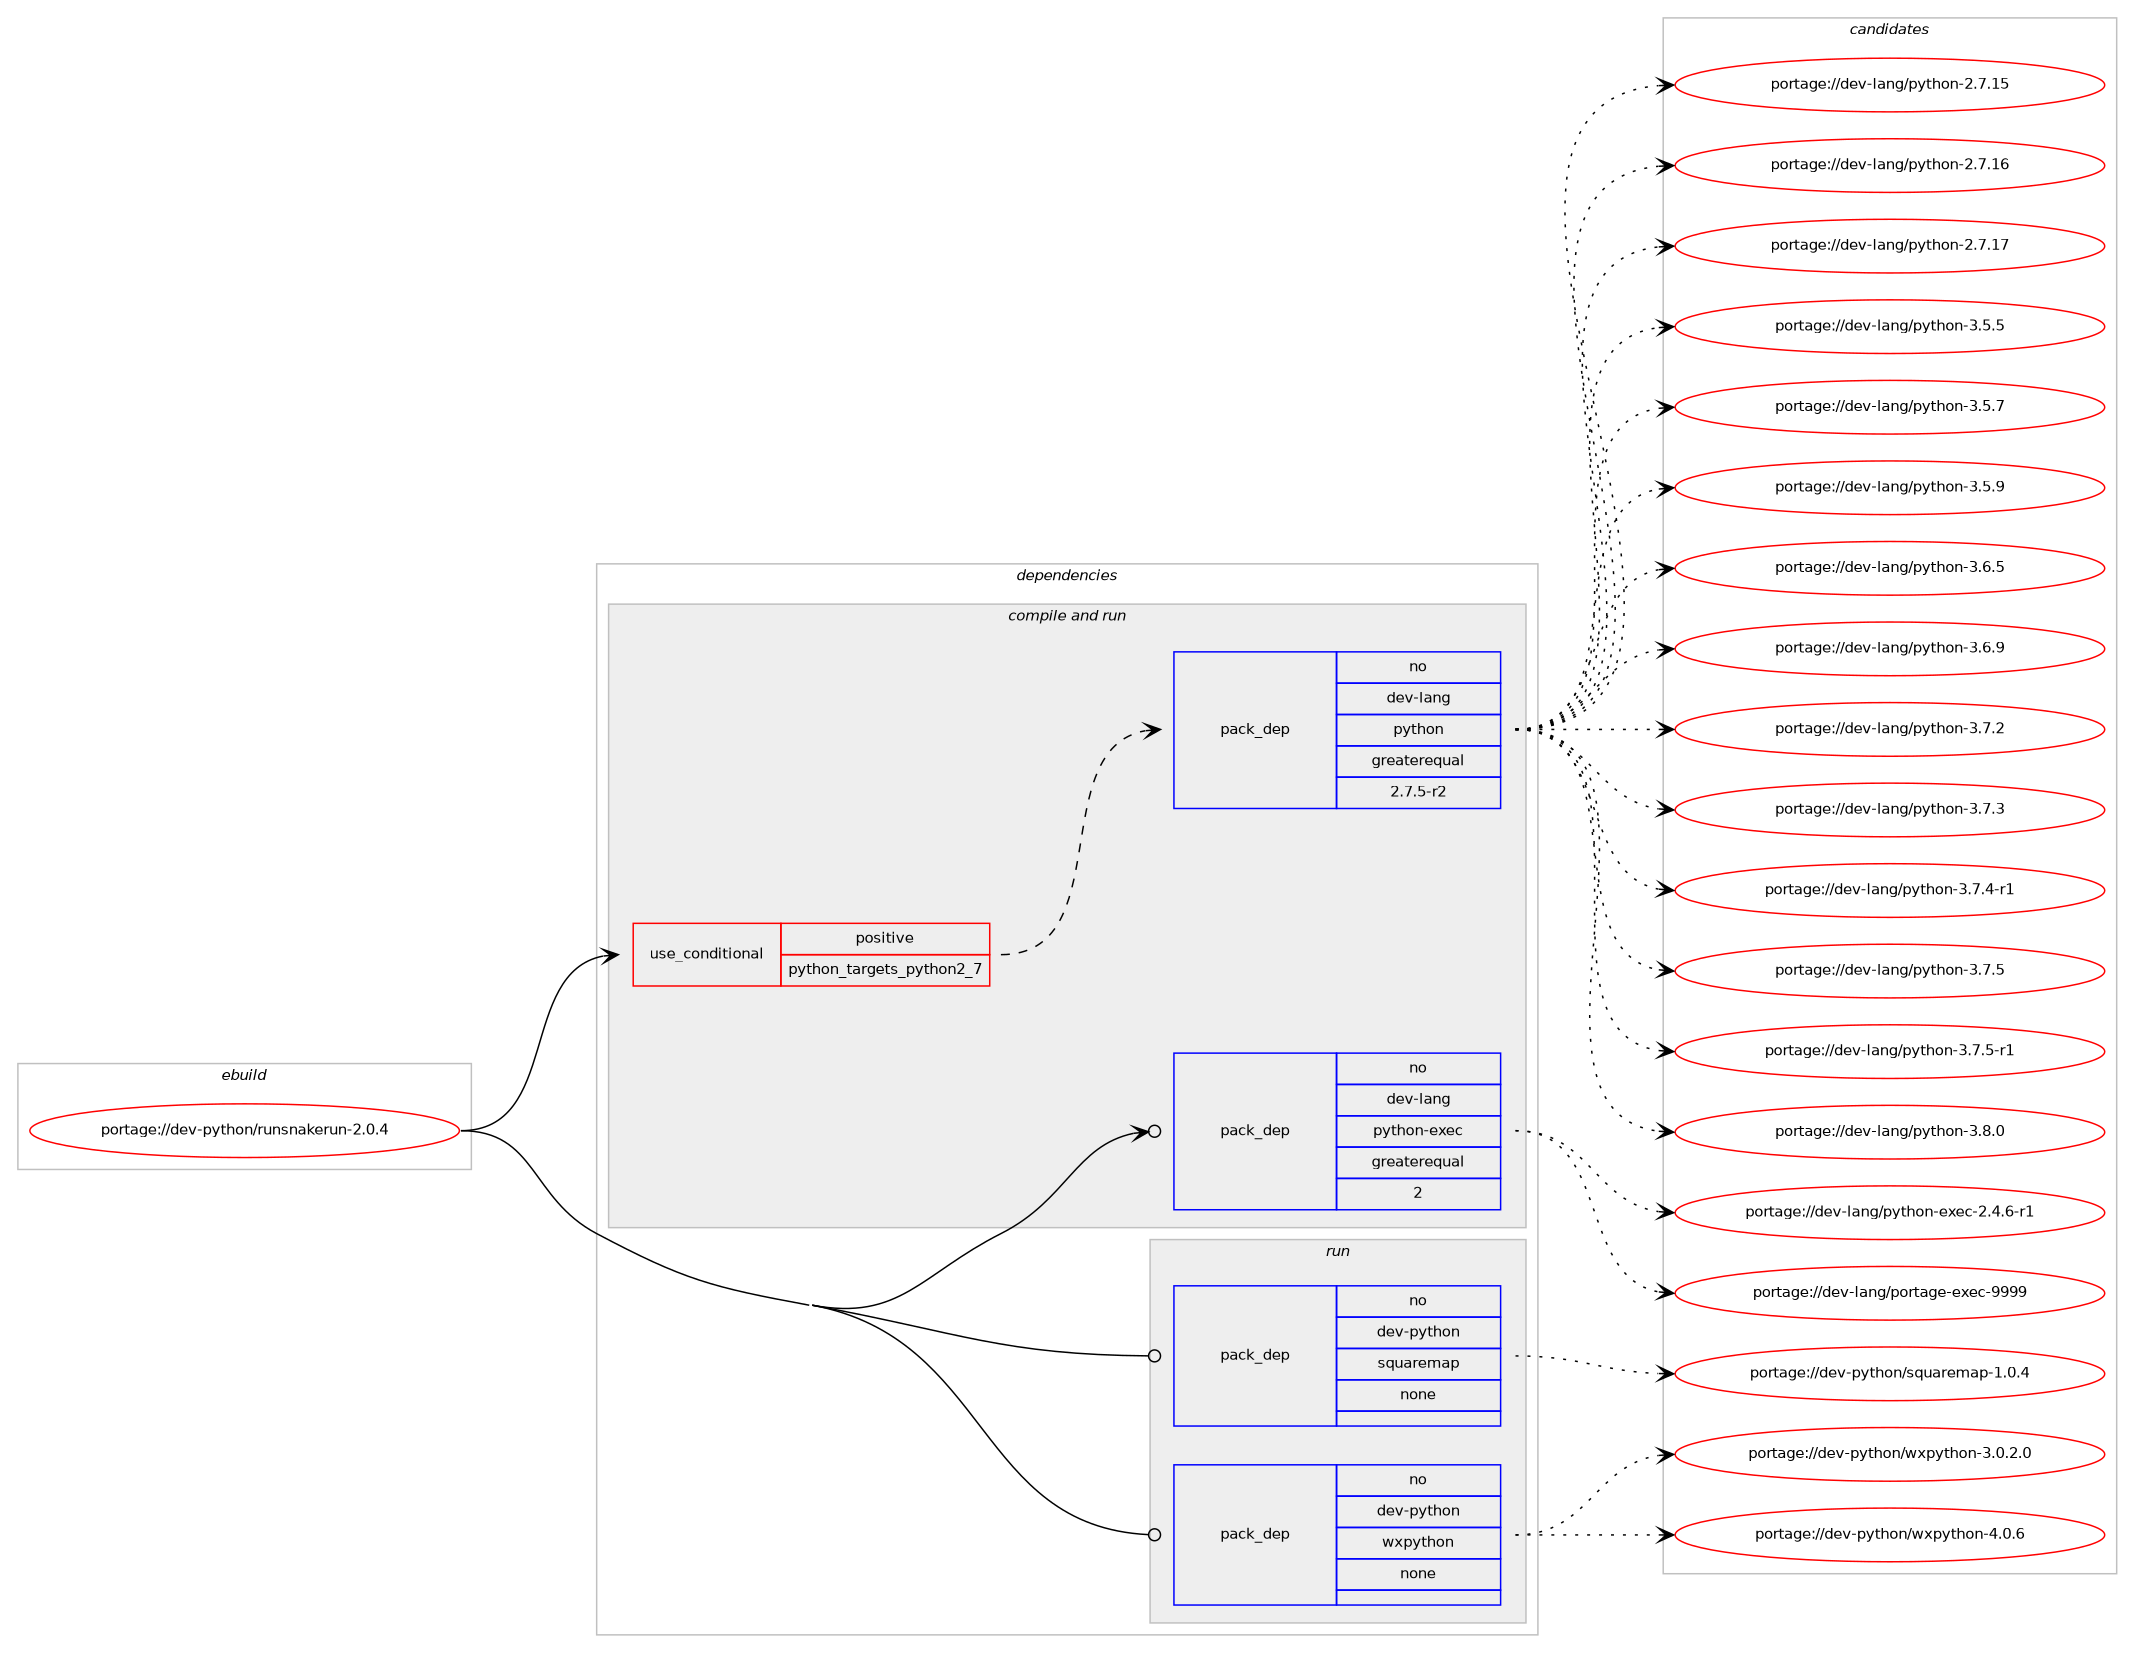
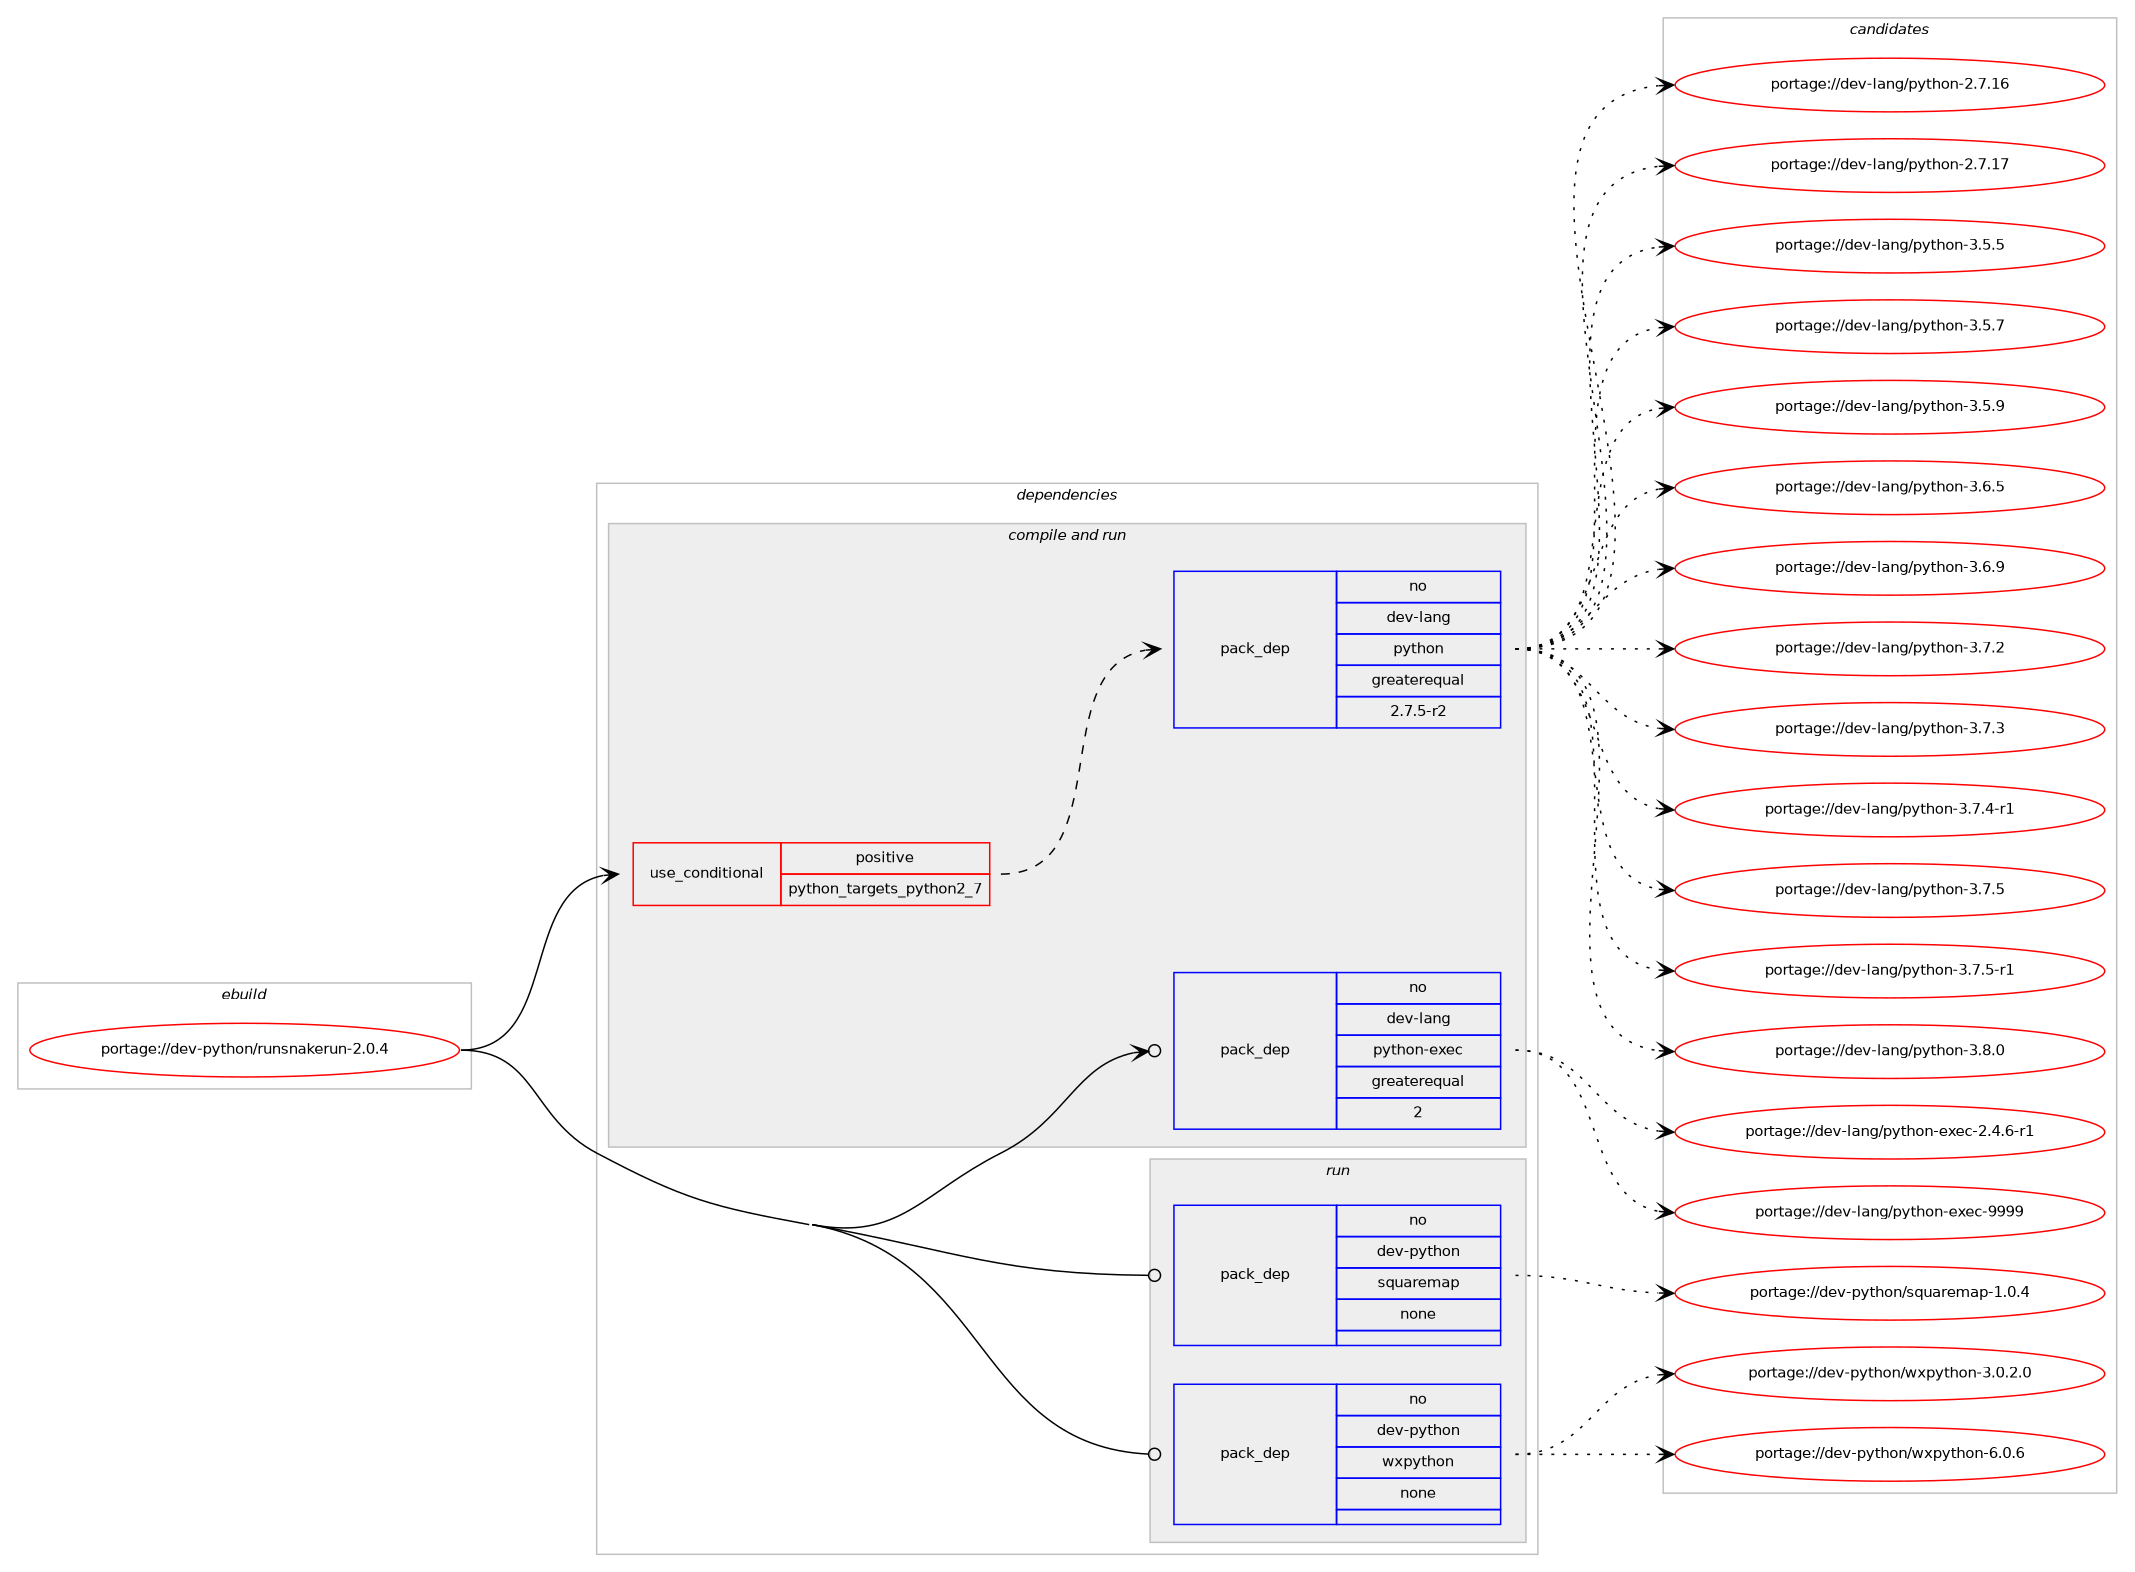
(1890, 85) -> none
(1890, 1293) -> (1890, 1213)
(1890, 1535) -> (1890, 1454)
